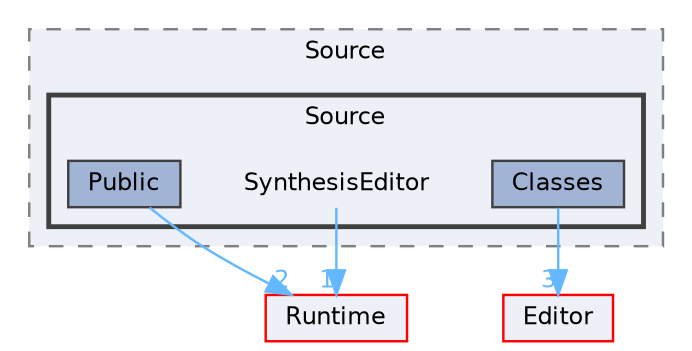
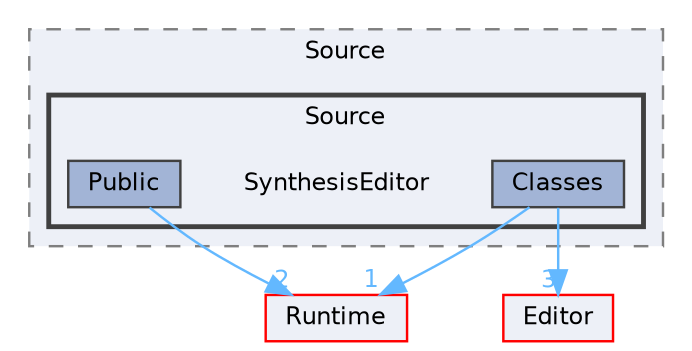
(336, 239) -> (445, 261)
